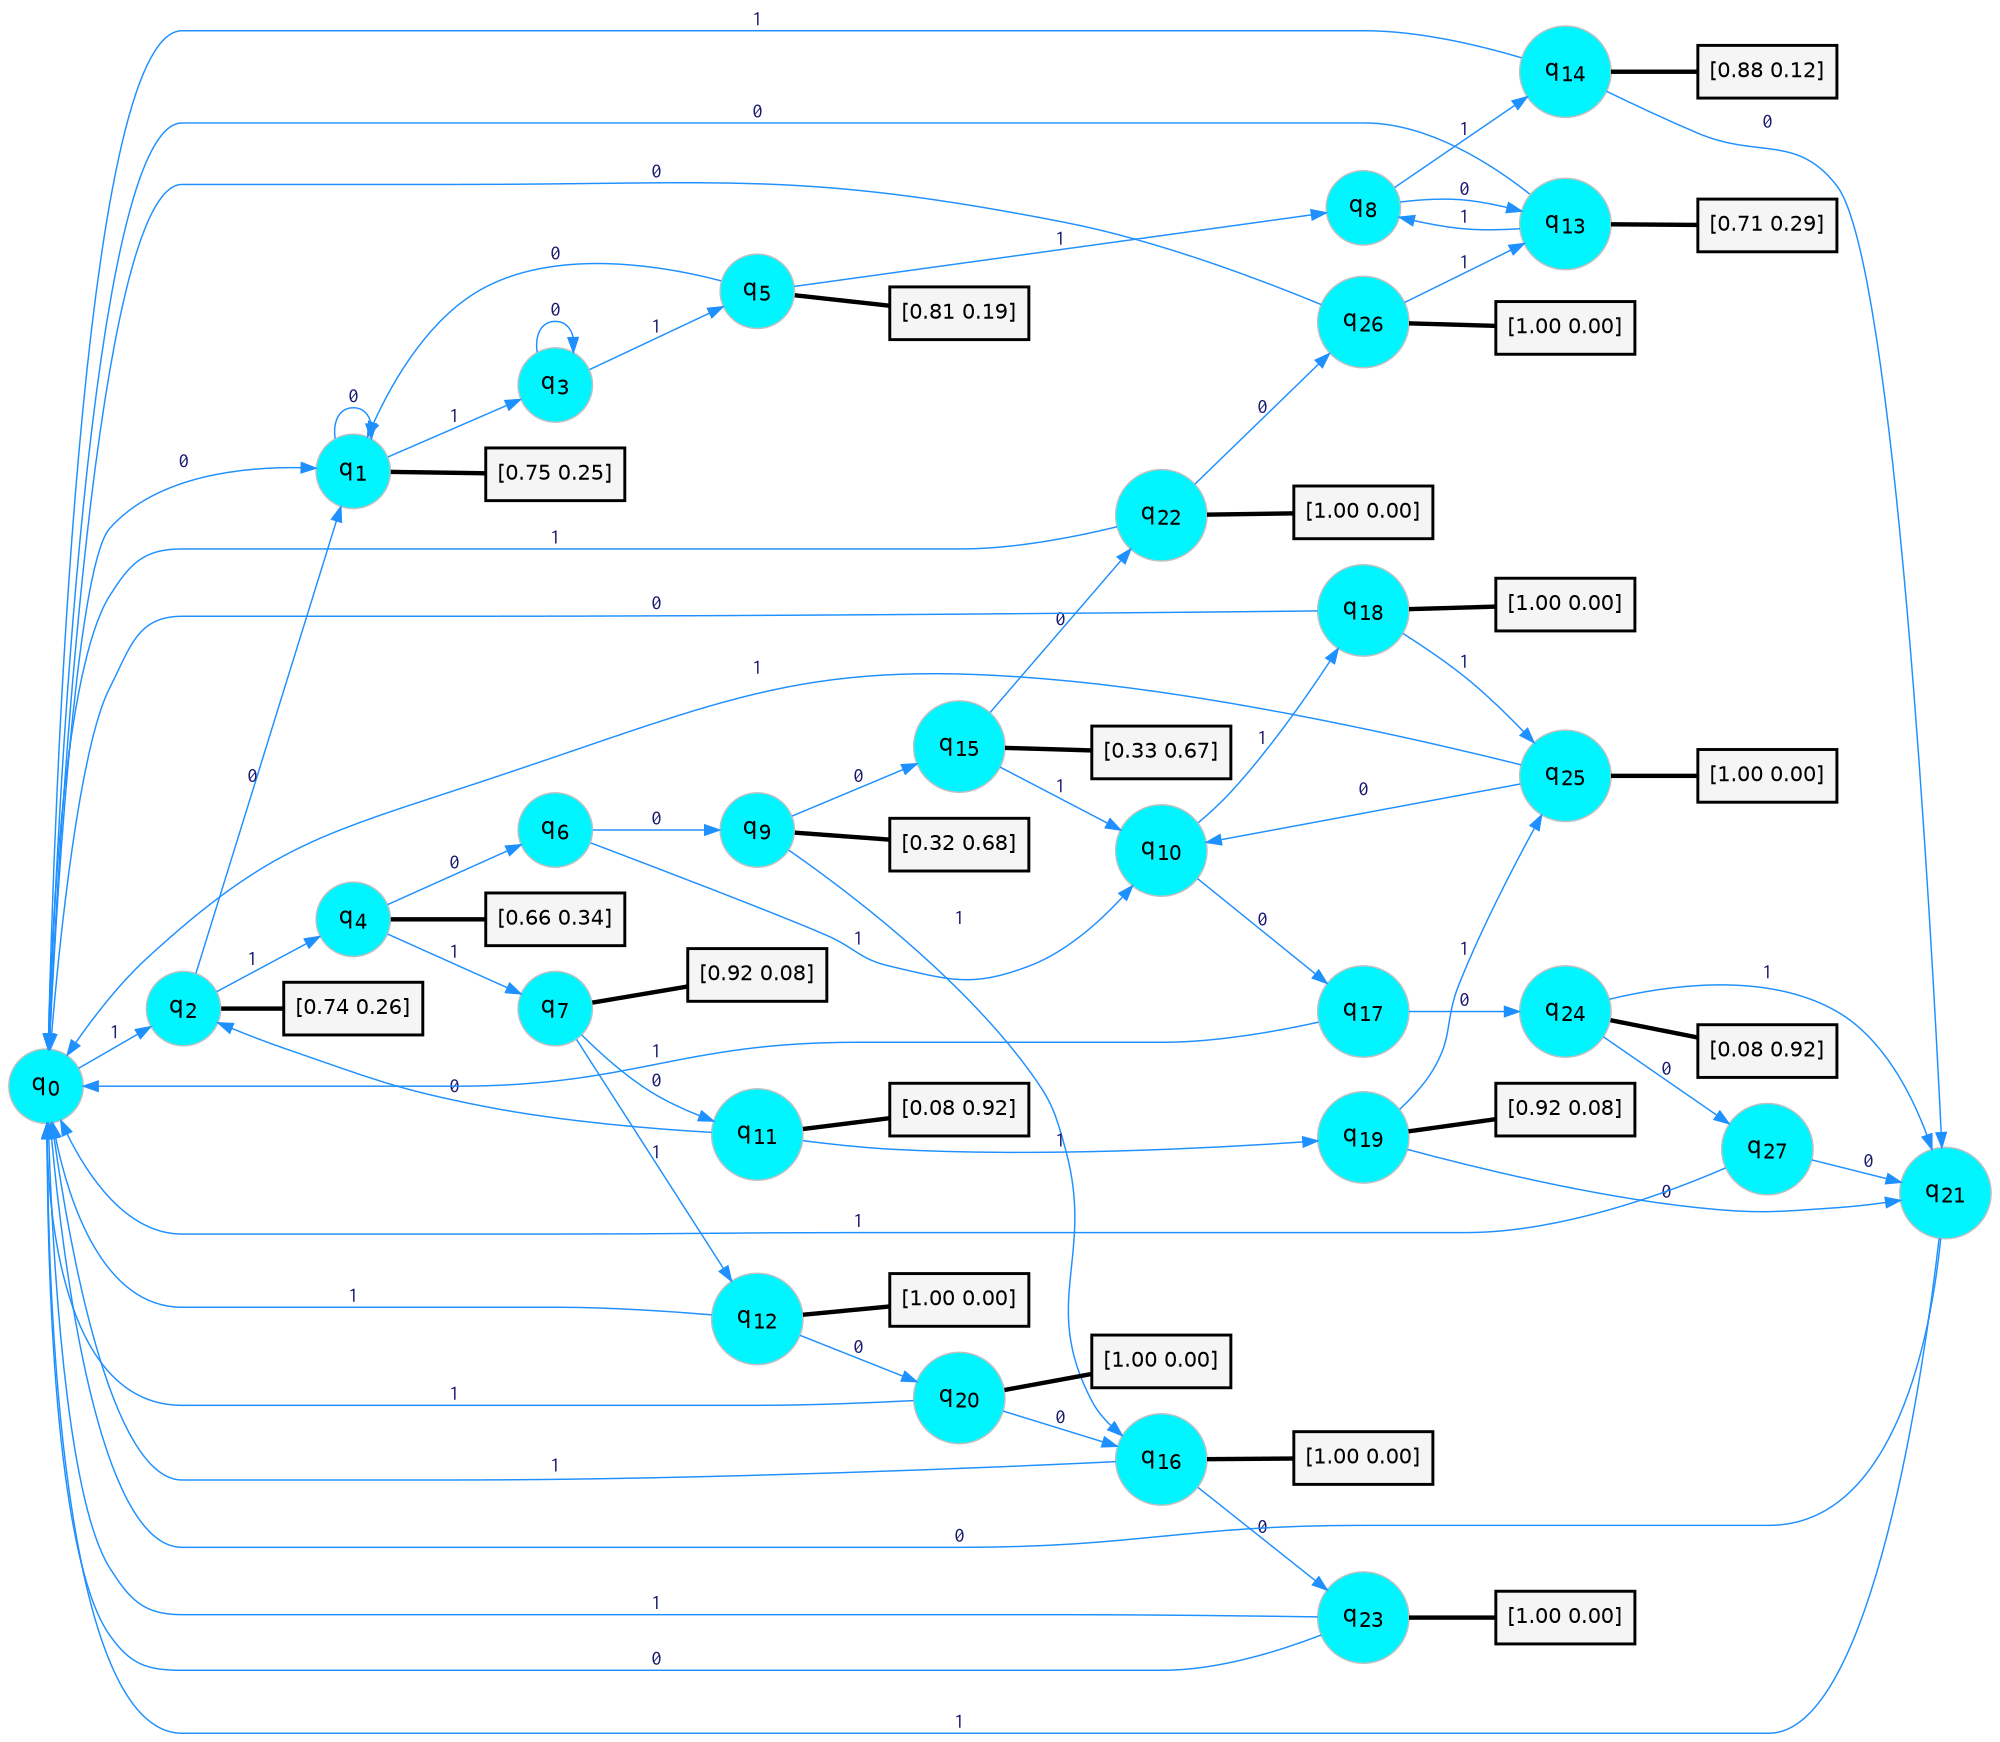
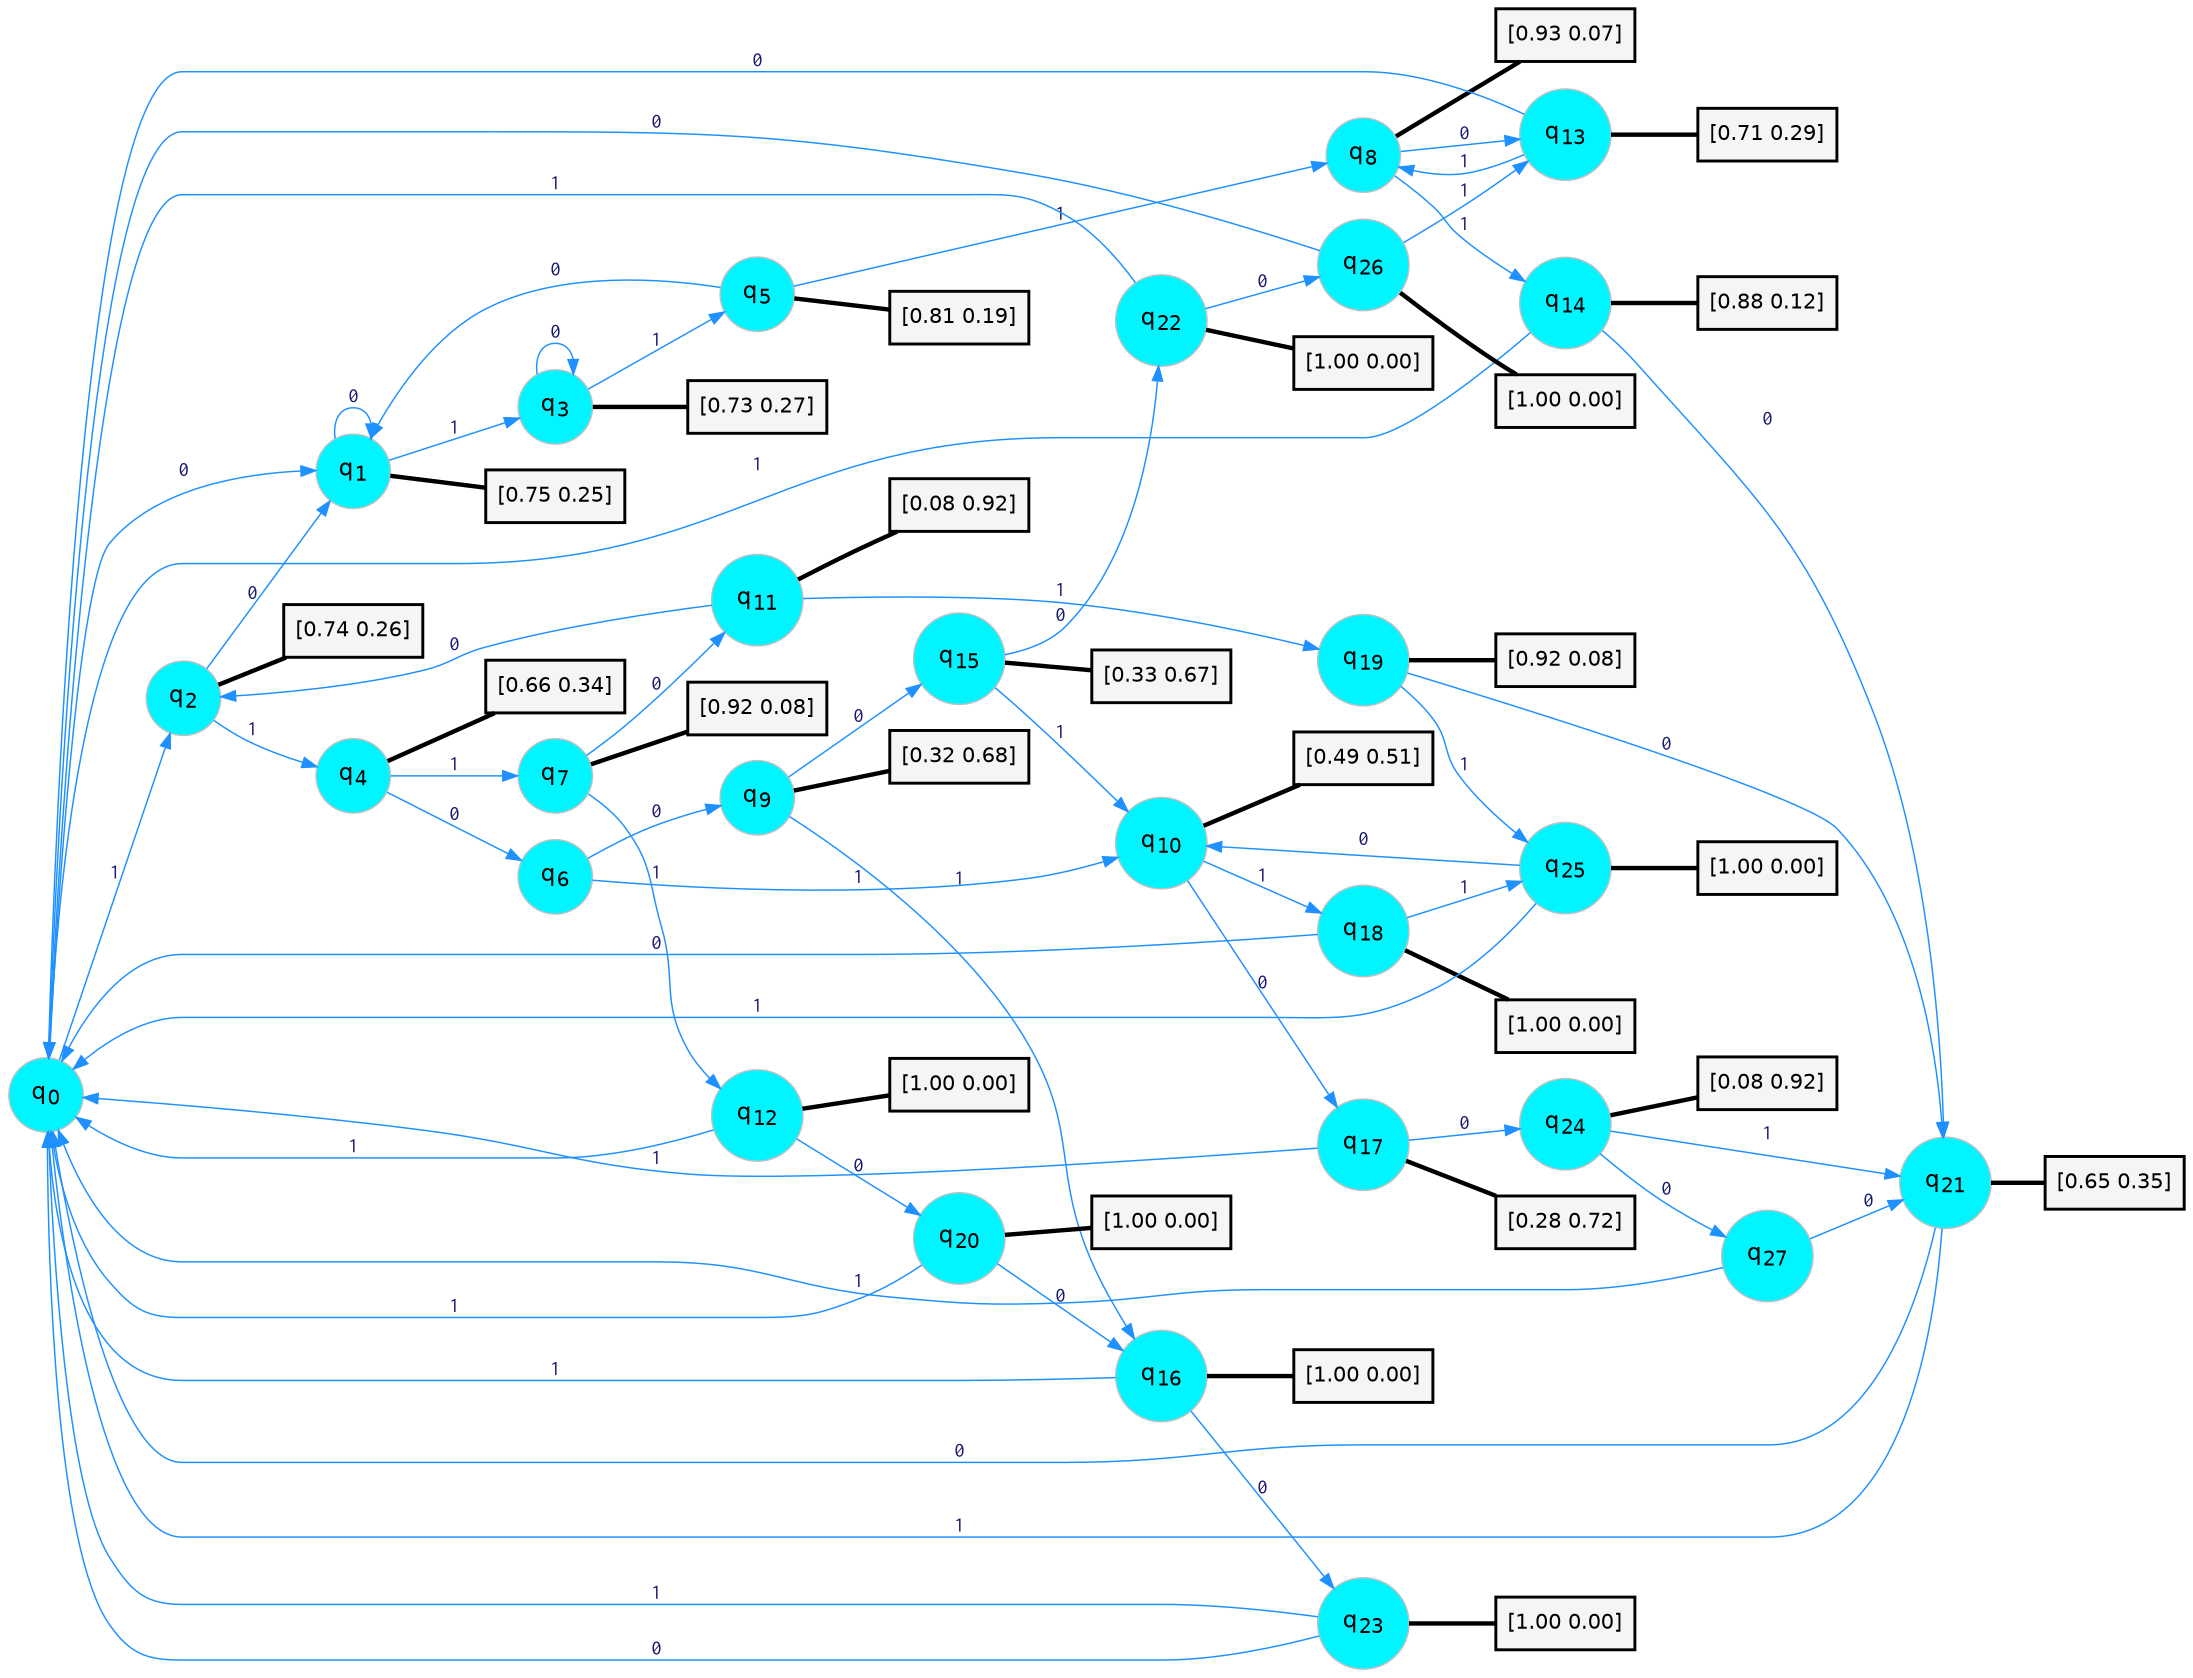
none -> (1565, 35)
none -> (757, 407)
none -> (1363, 758)
none -> (2115, 1183)
none -> (1565, 1222)
